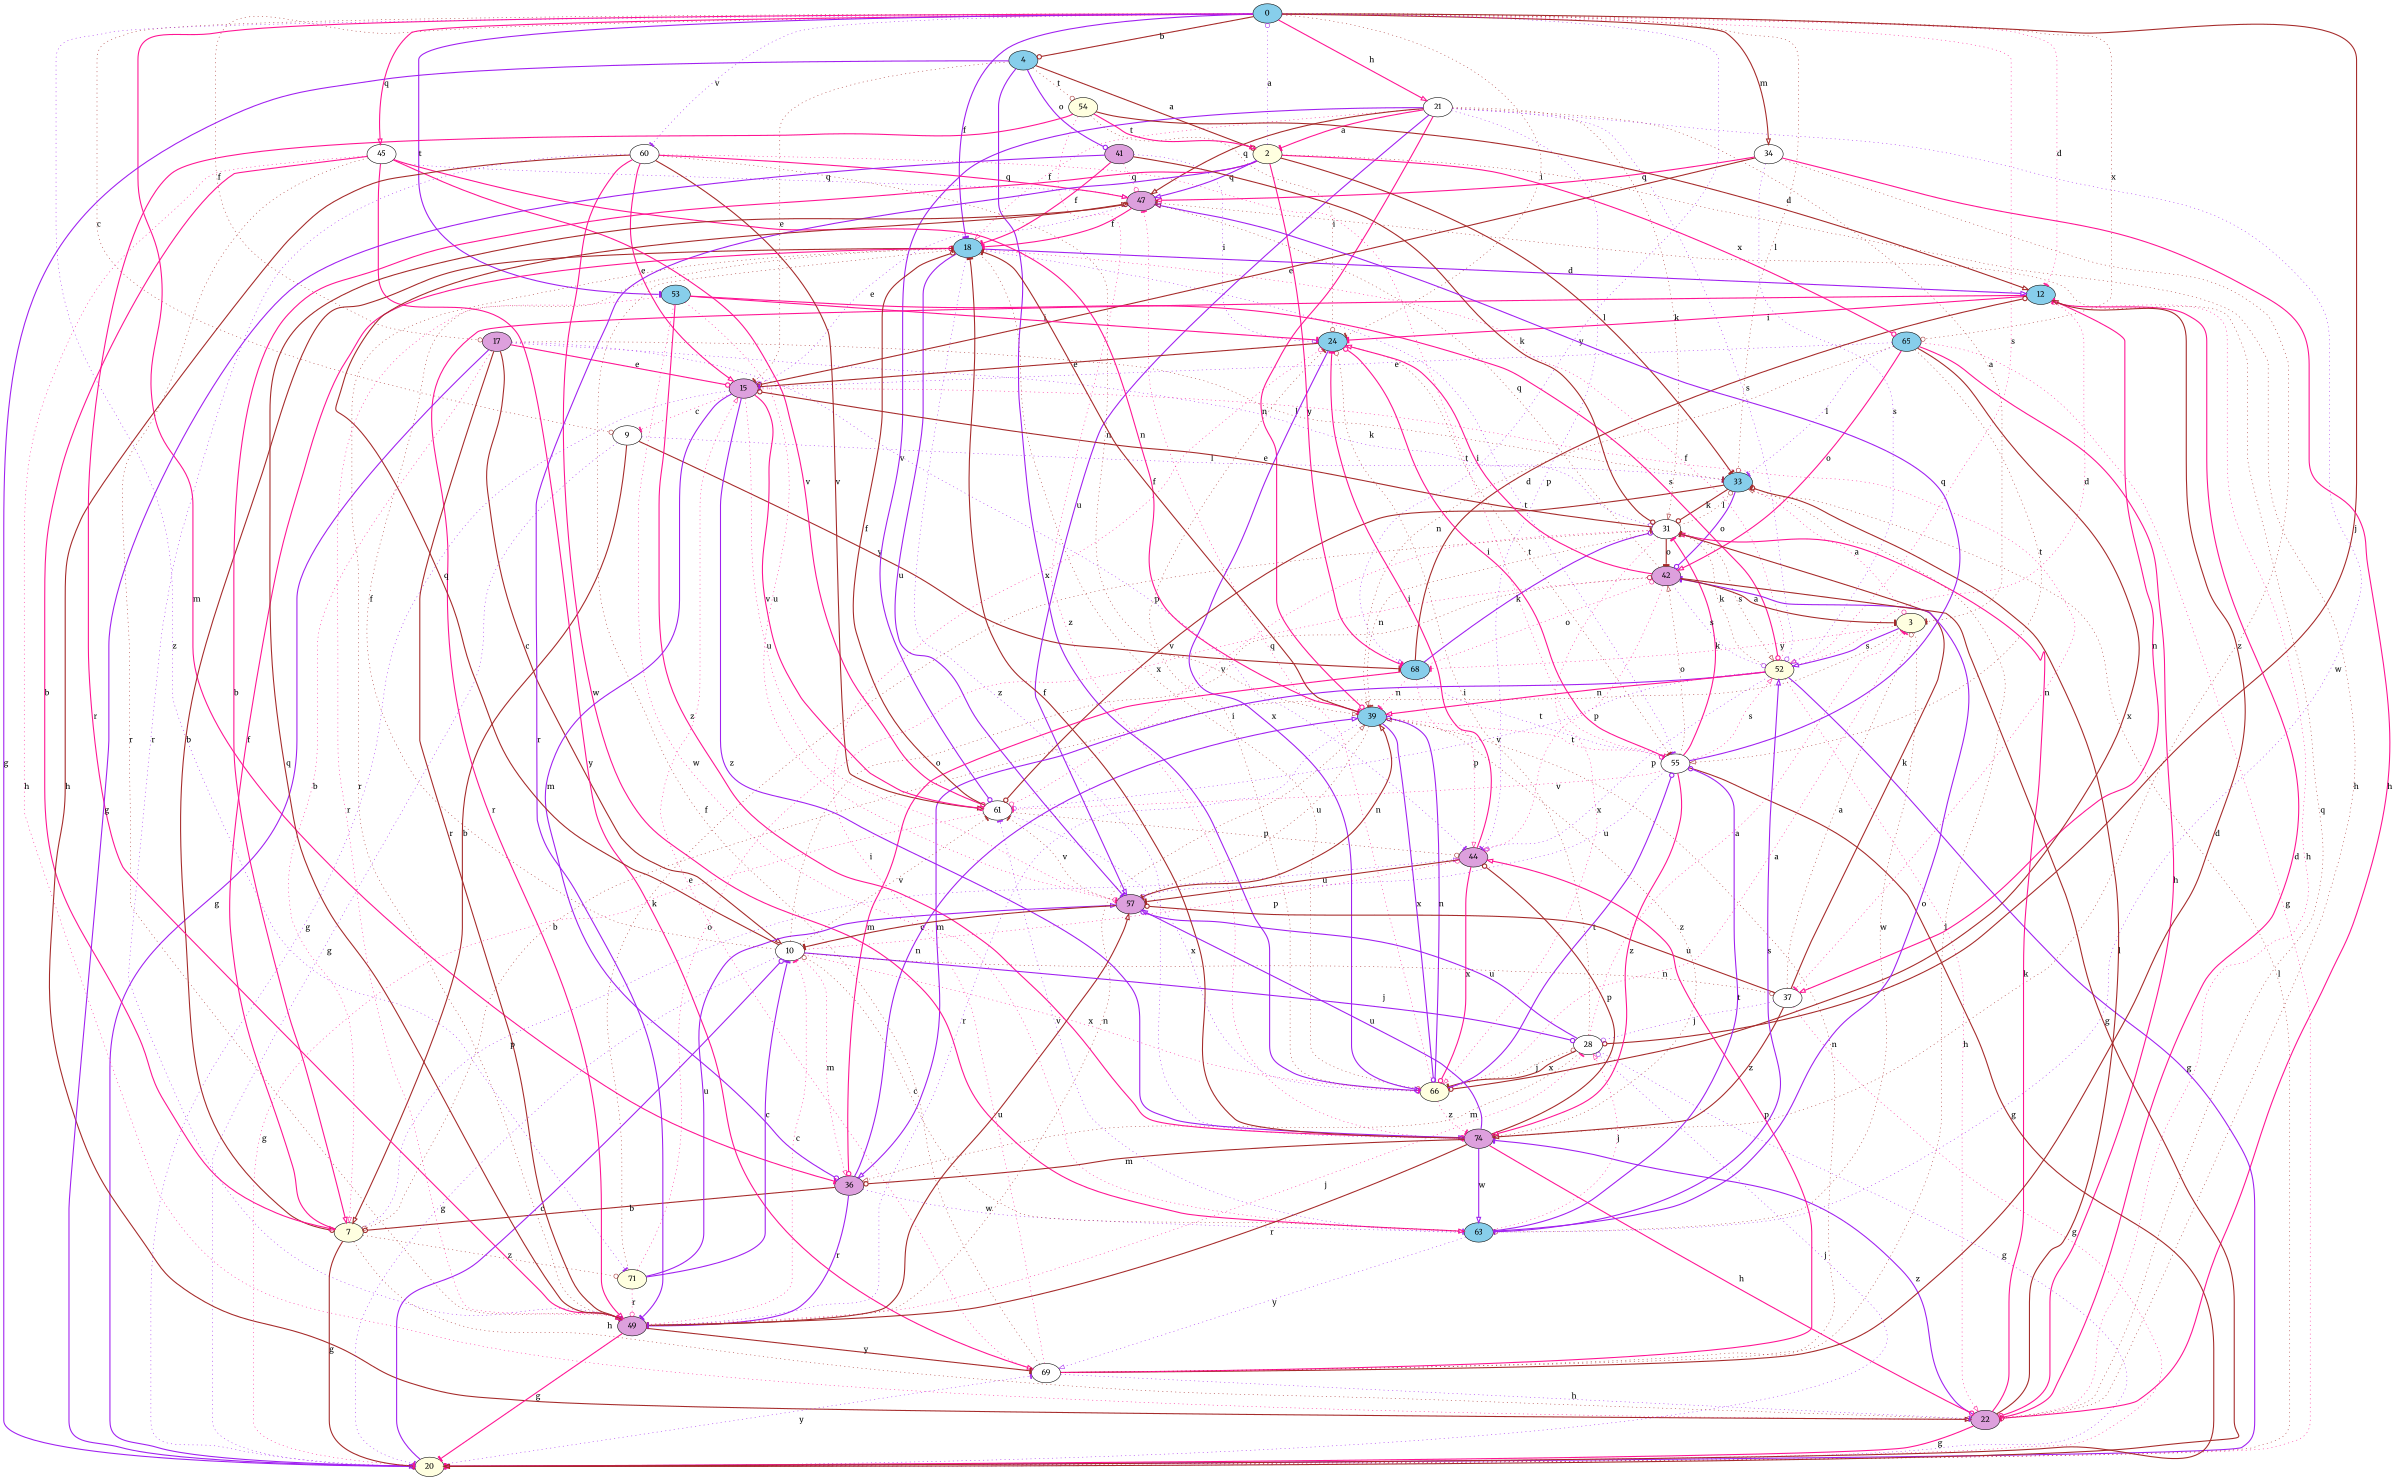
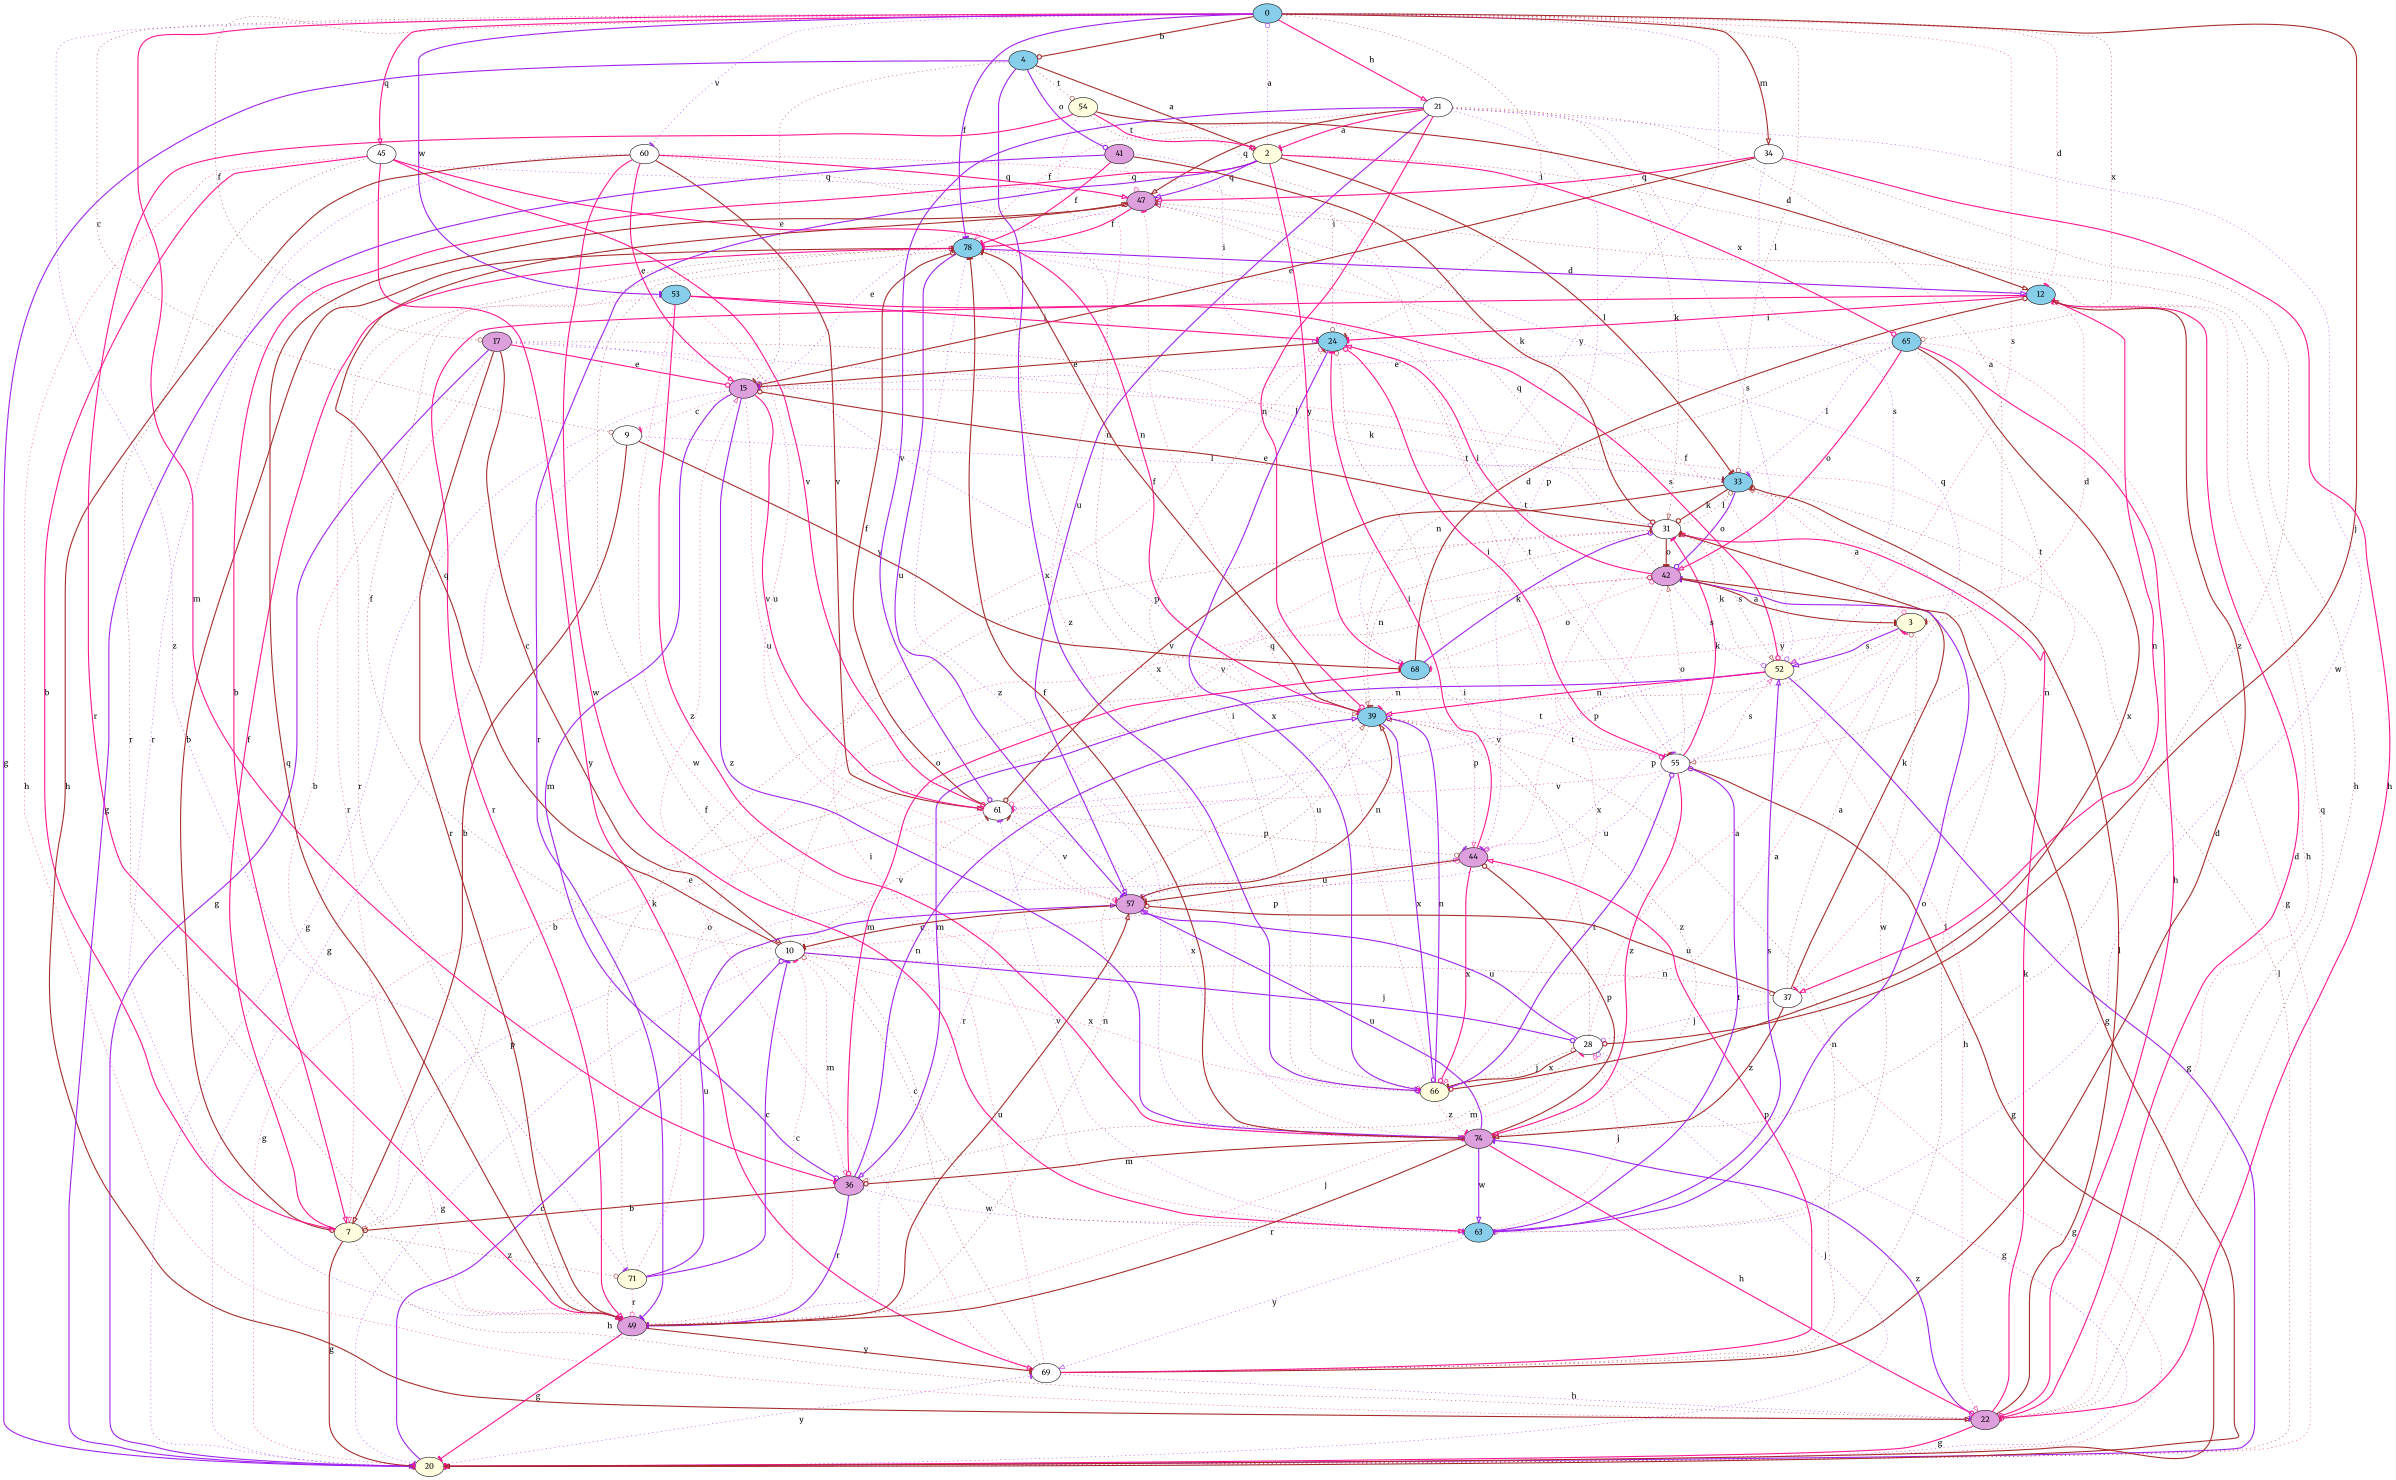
(420, 154) -> (422, 154)
(968, 248) -> (968, 248)
(1760, 405) -> (1760, 405)
